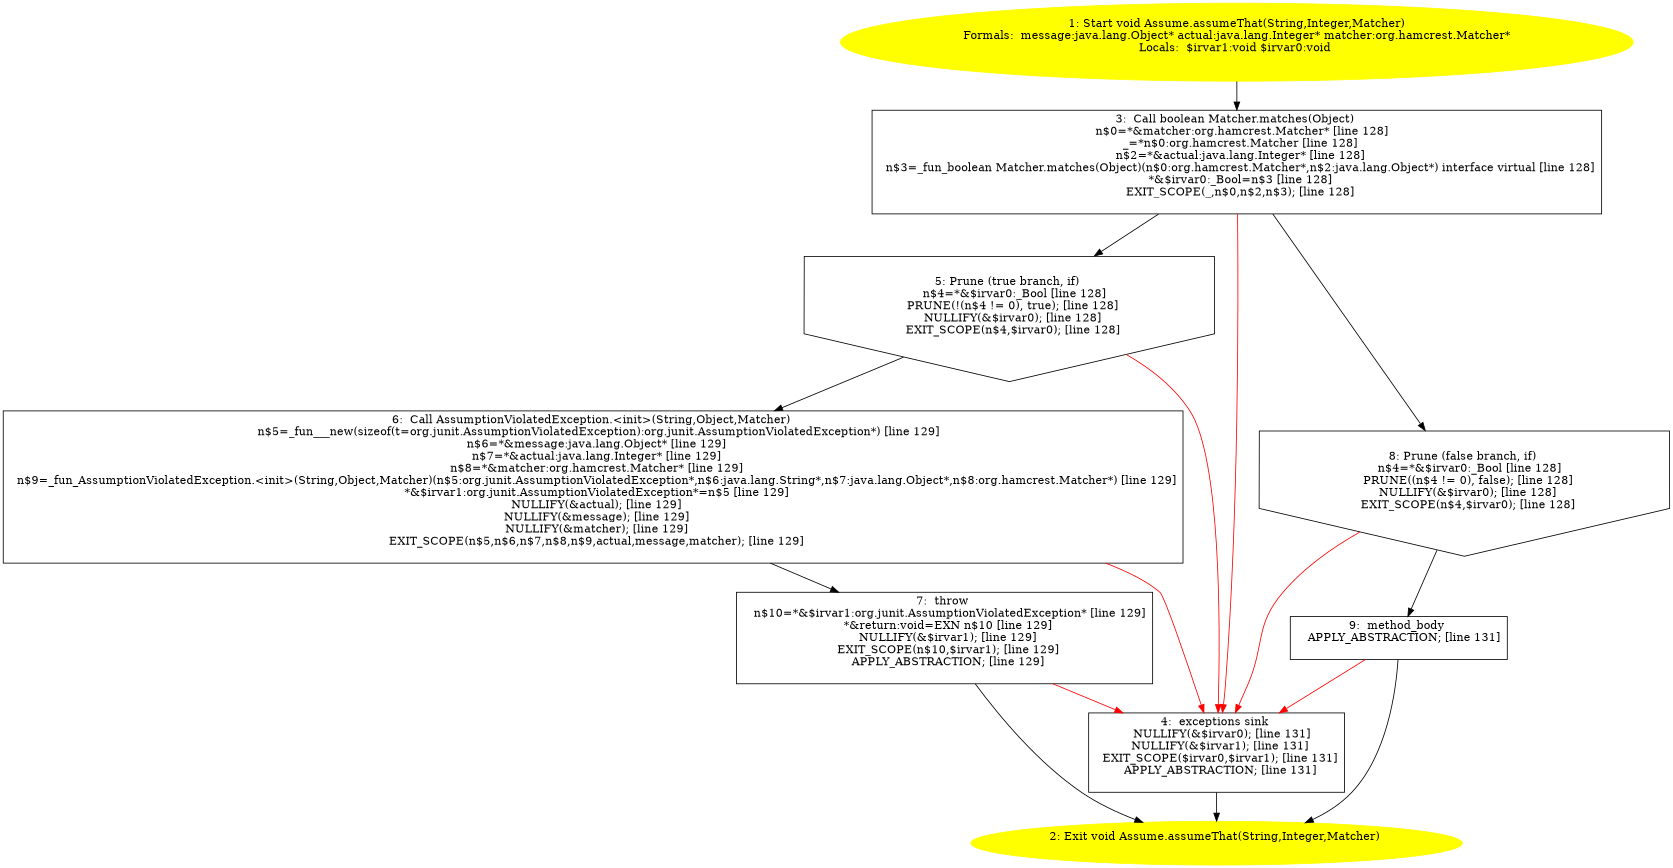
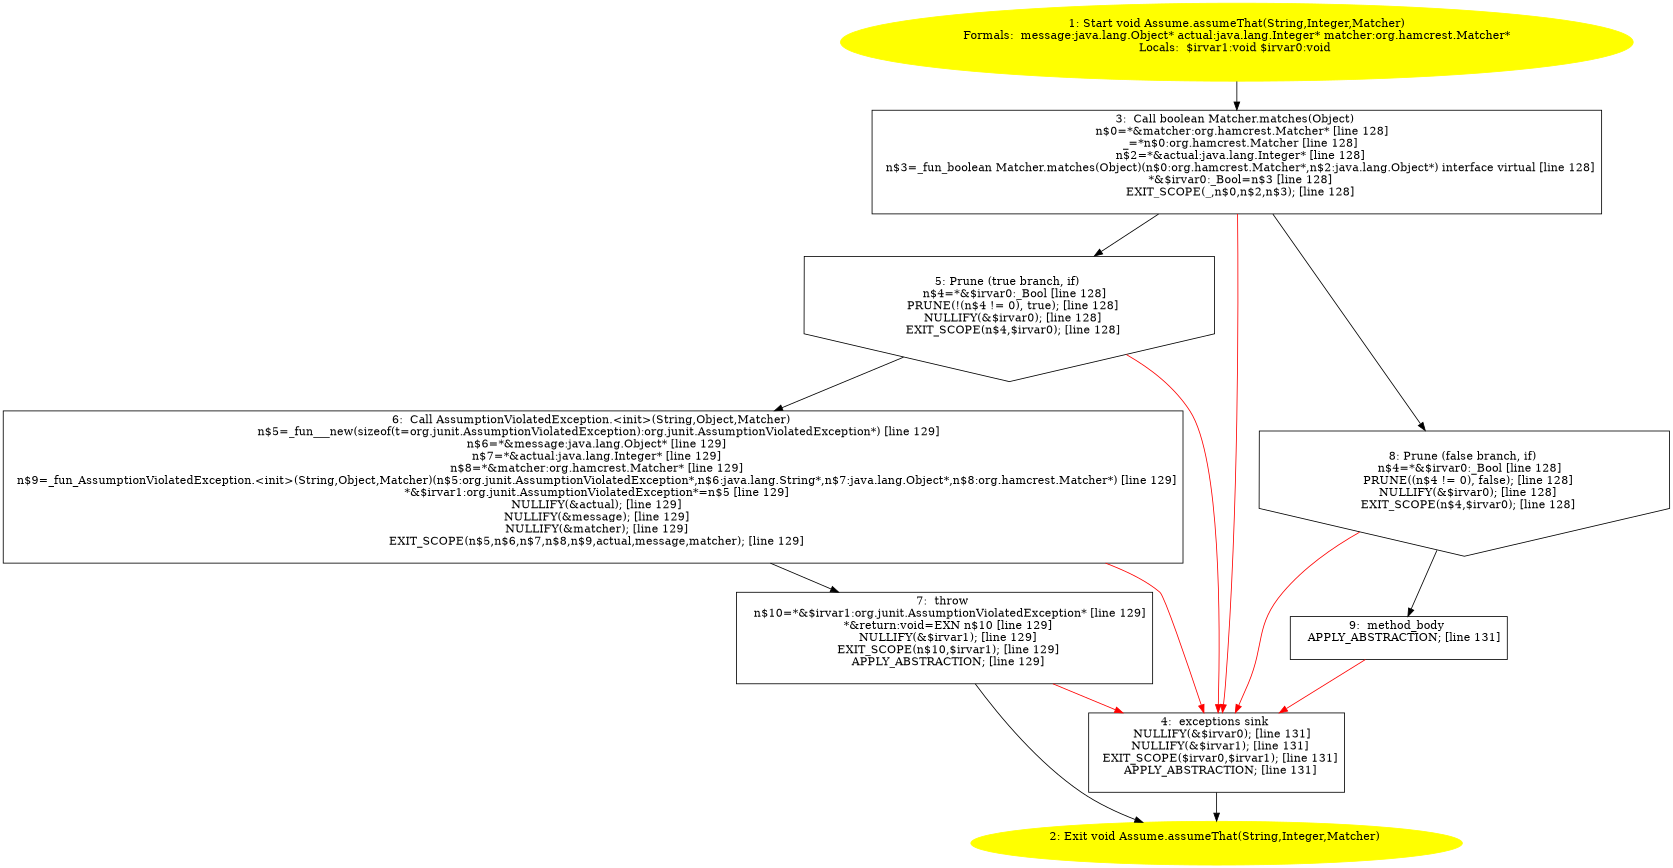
(1377, 752) -> none
